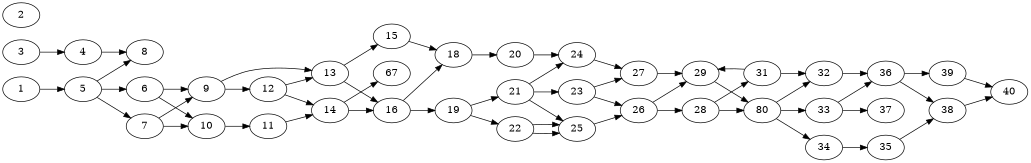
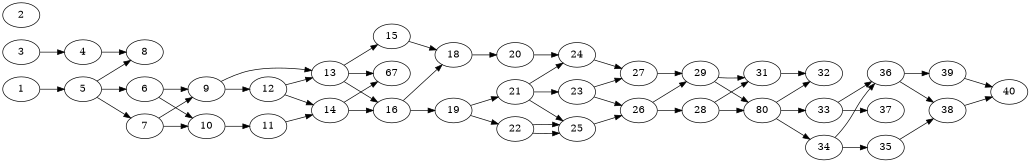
(735, 69) -> (728, 78)
none -> (358, 73)
(852, 73) -> (852, 115)
